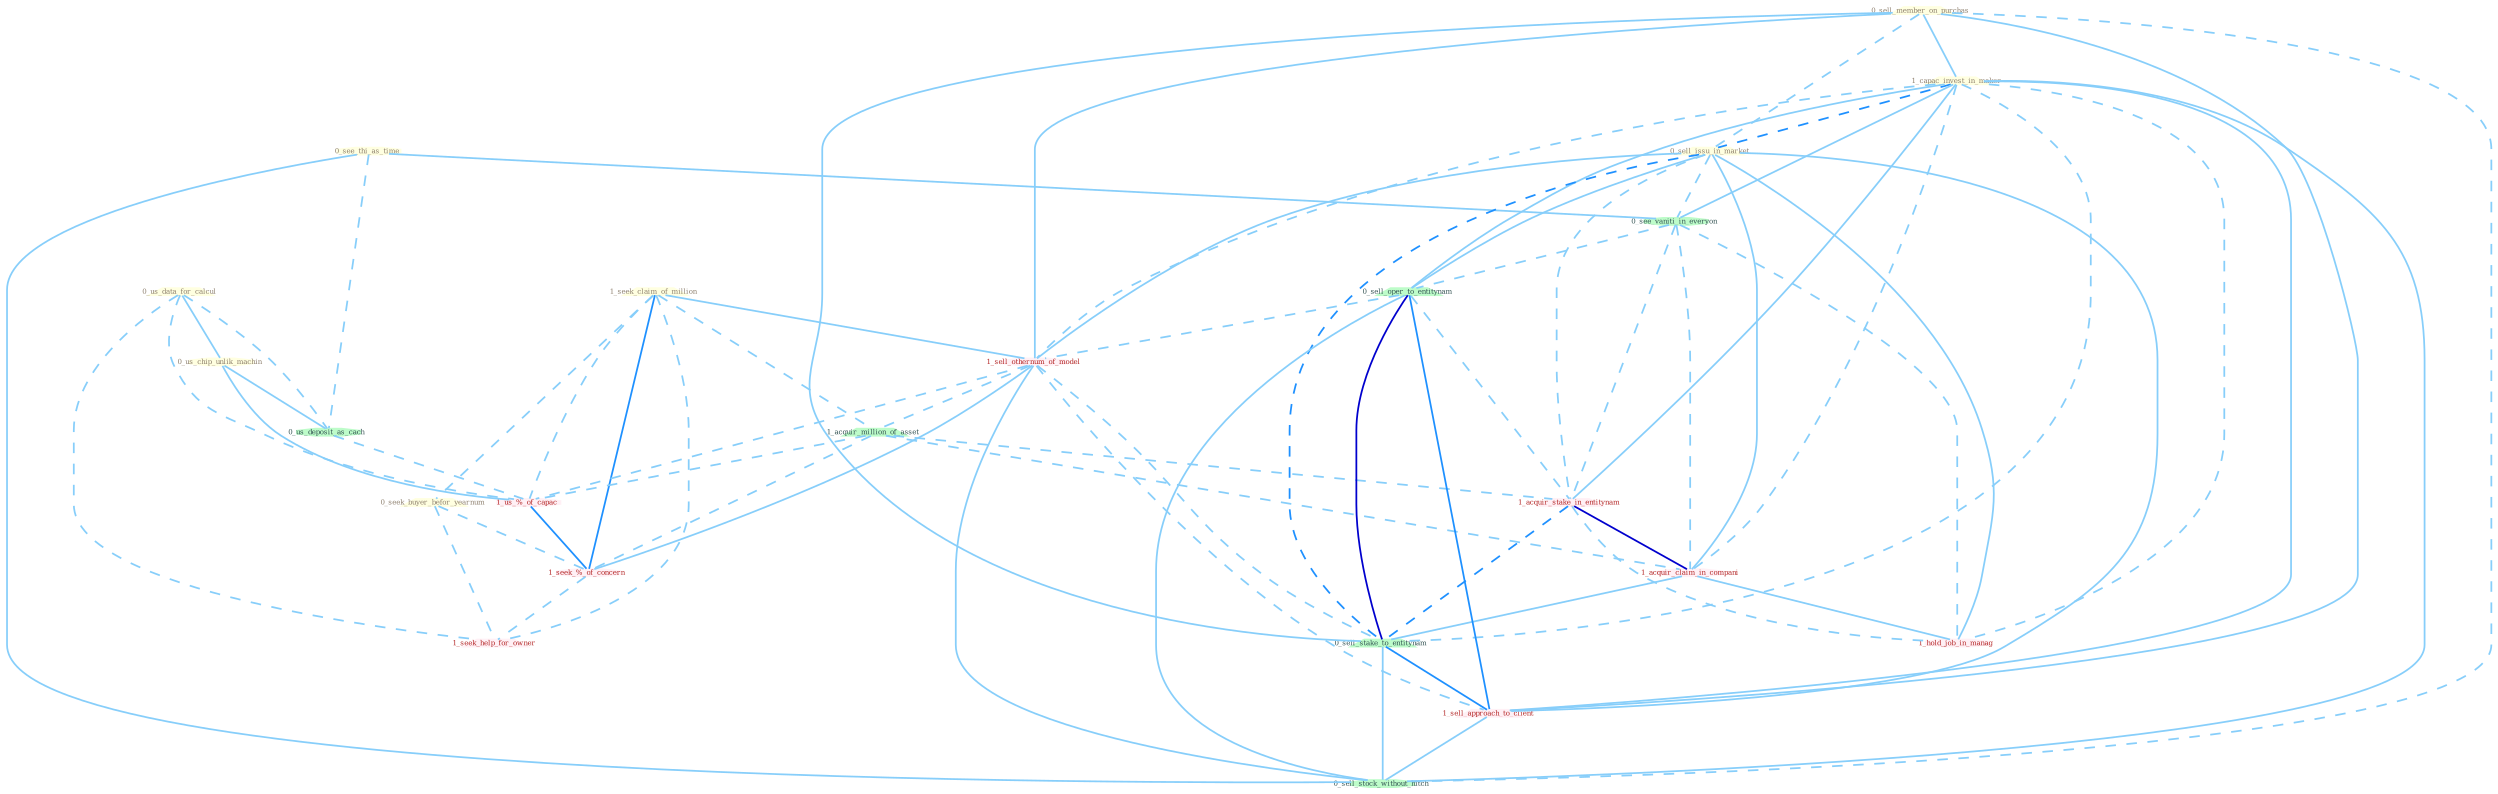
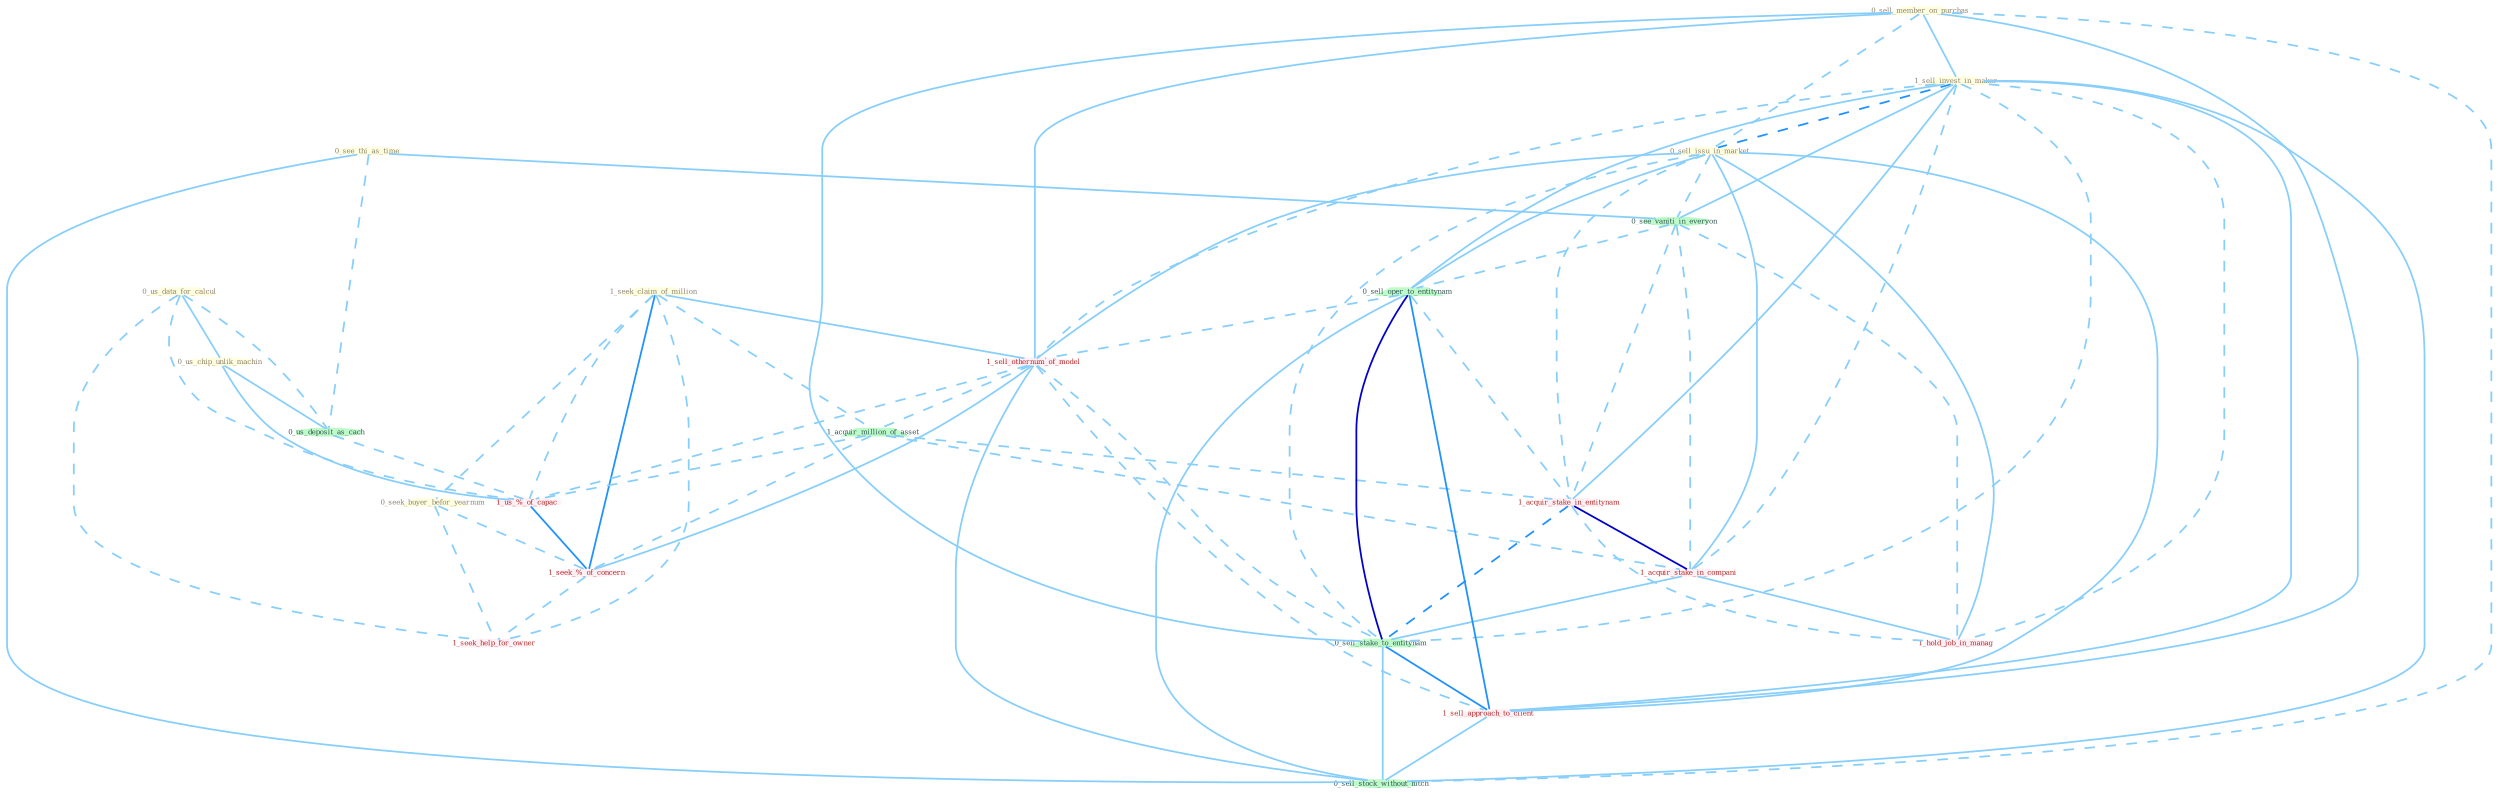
(1957, 81) -> (1957, 81)
(1362, 289) -> (1362, 289)
(1690, 573) -> (1690, 573)
